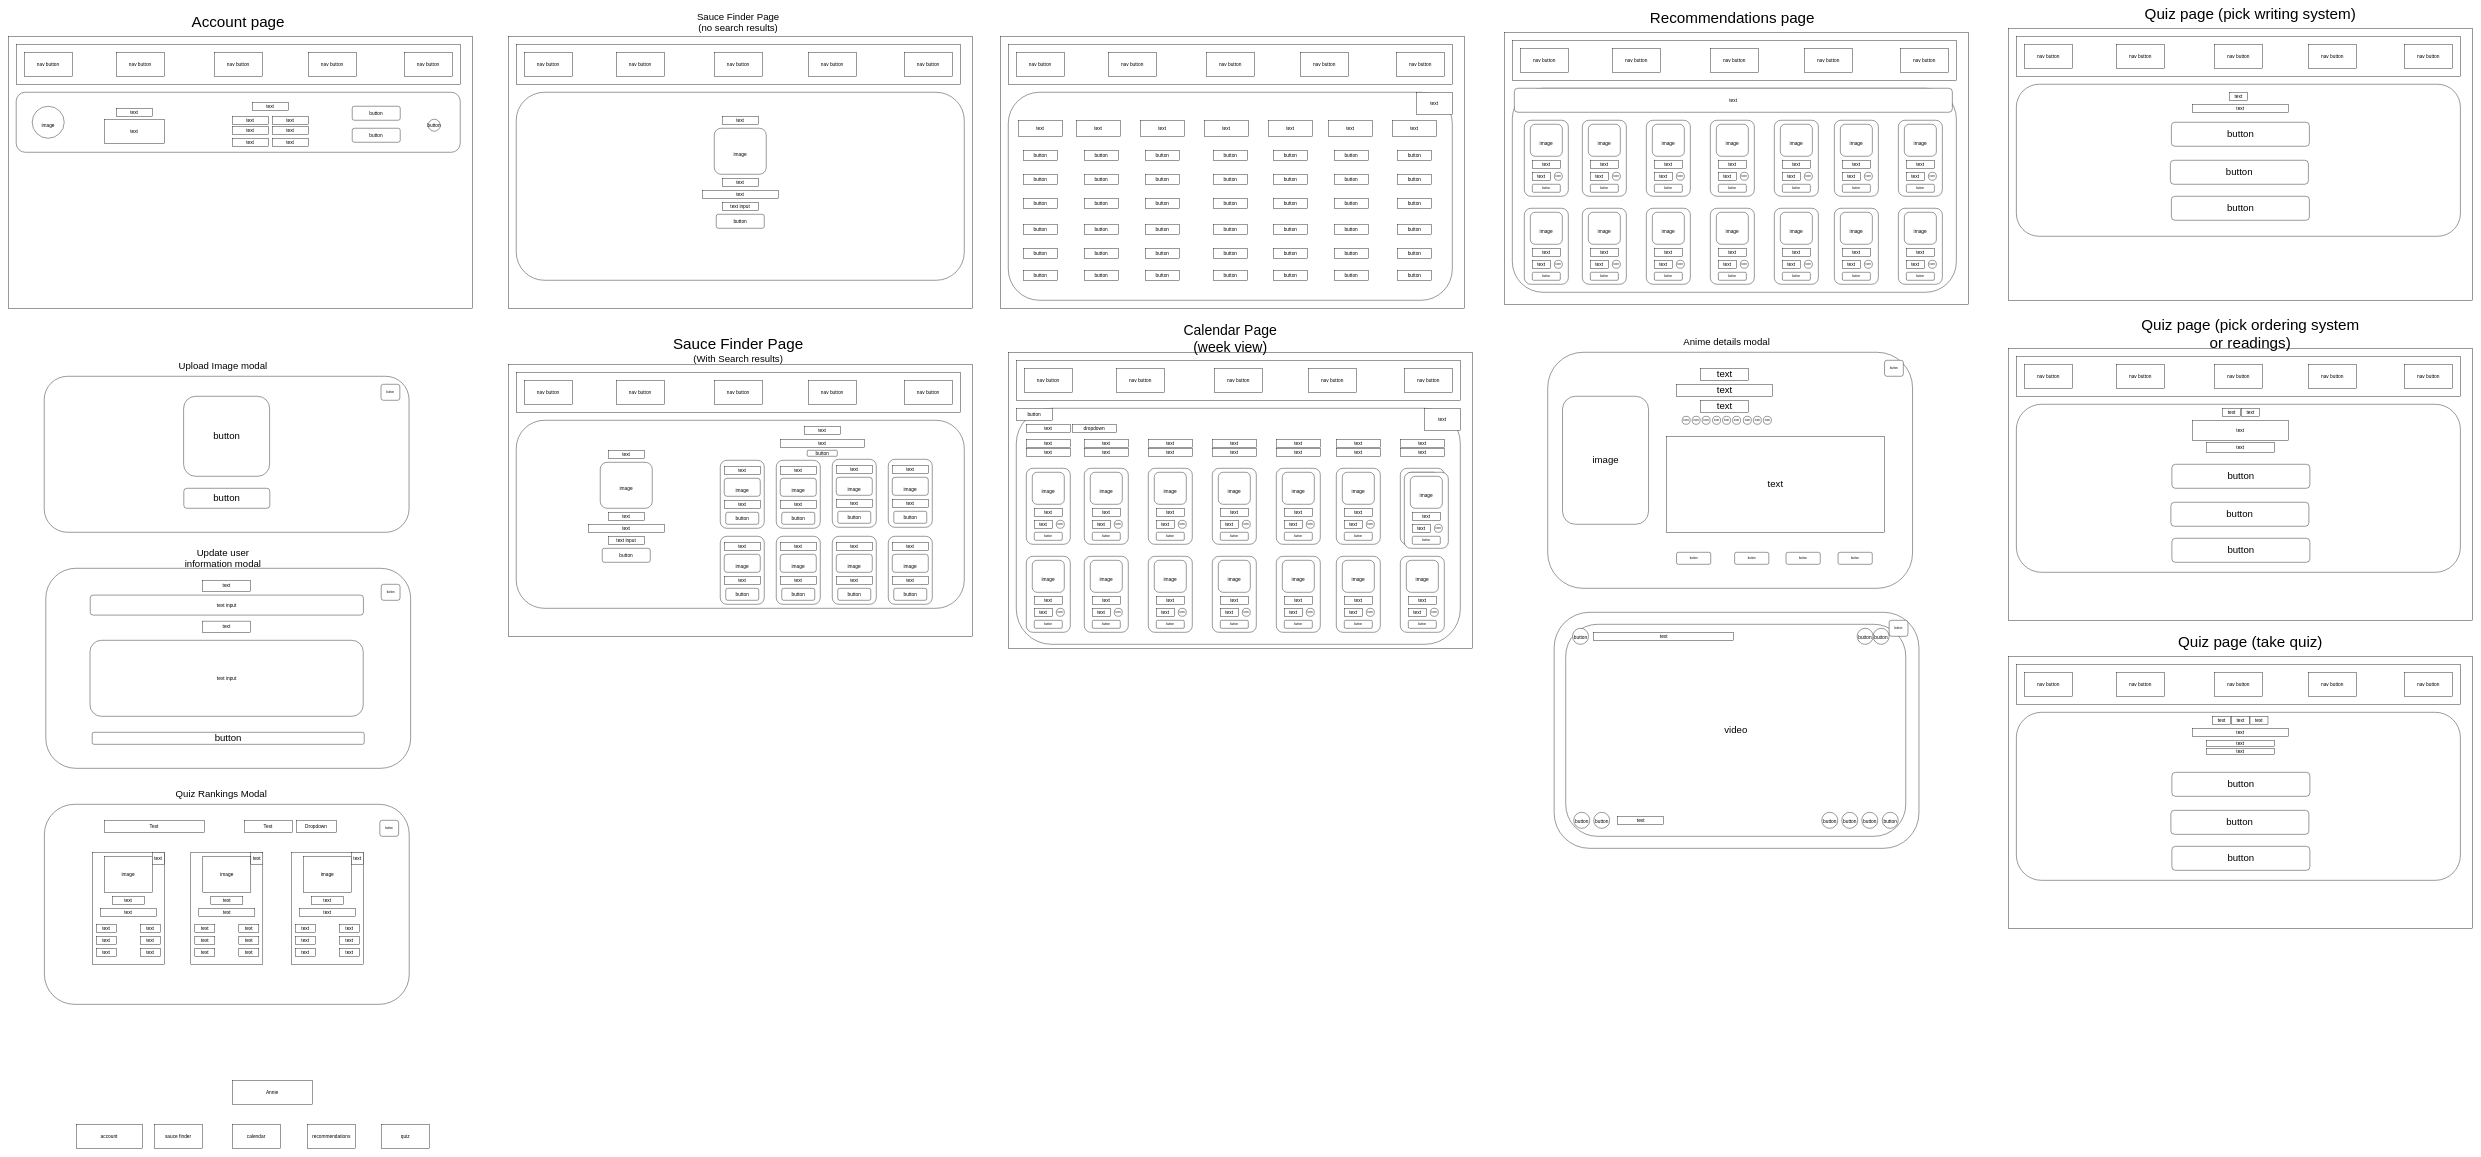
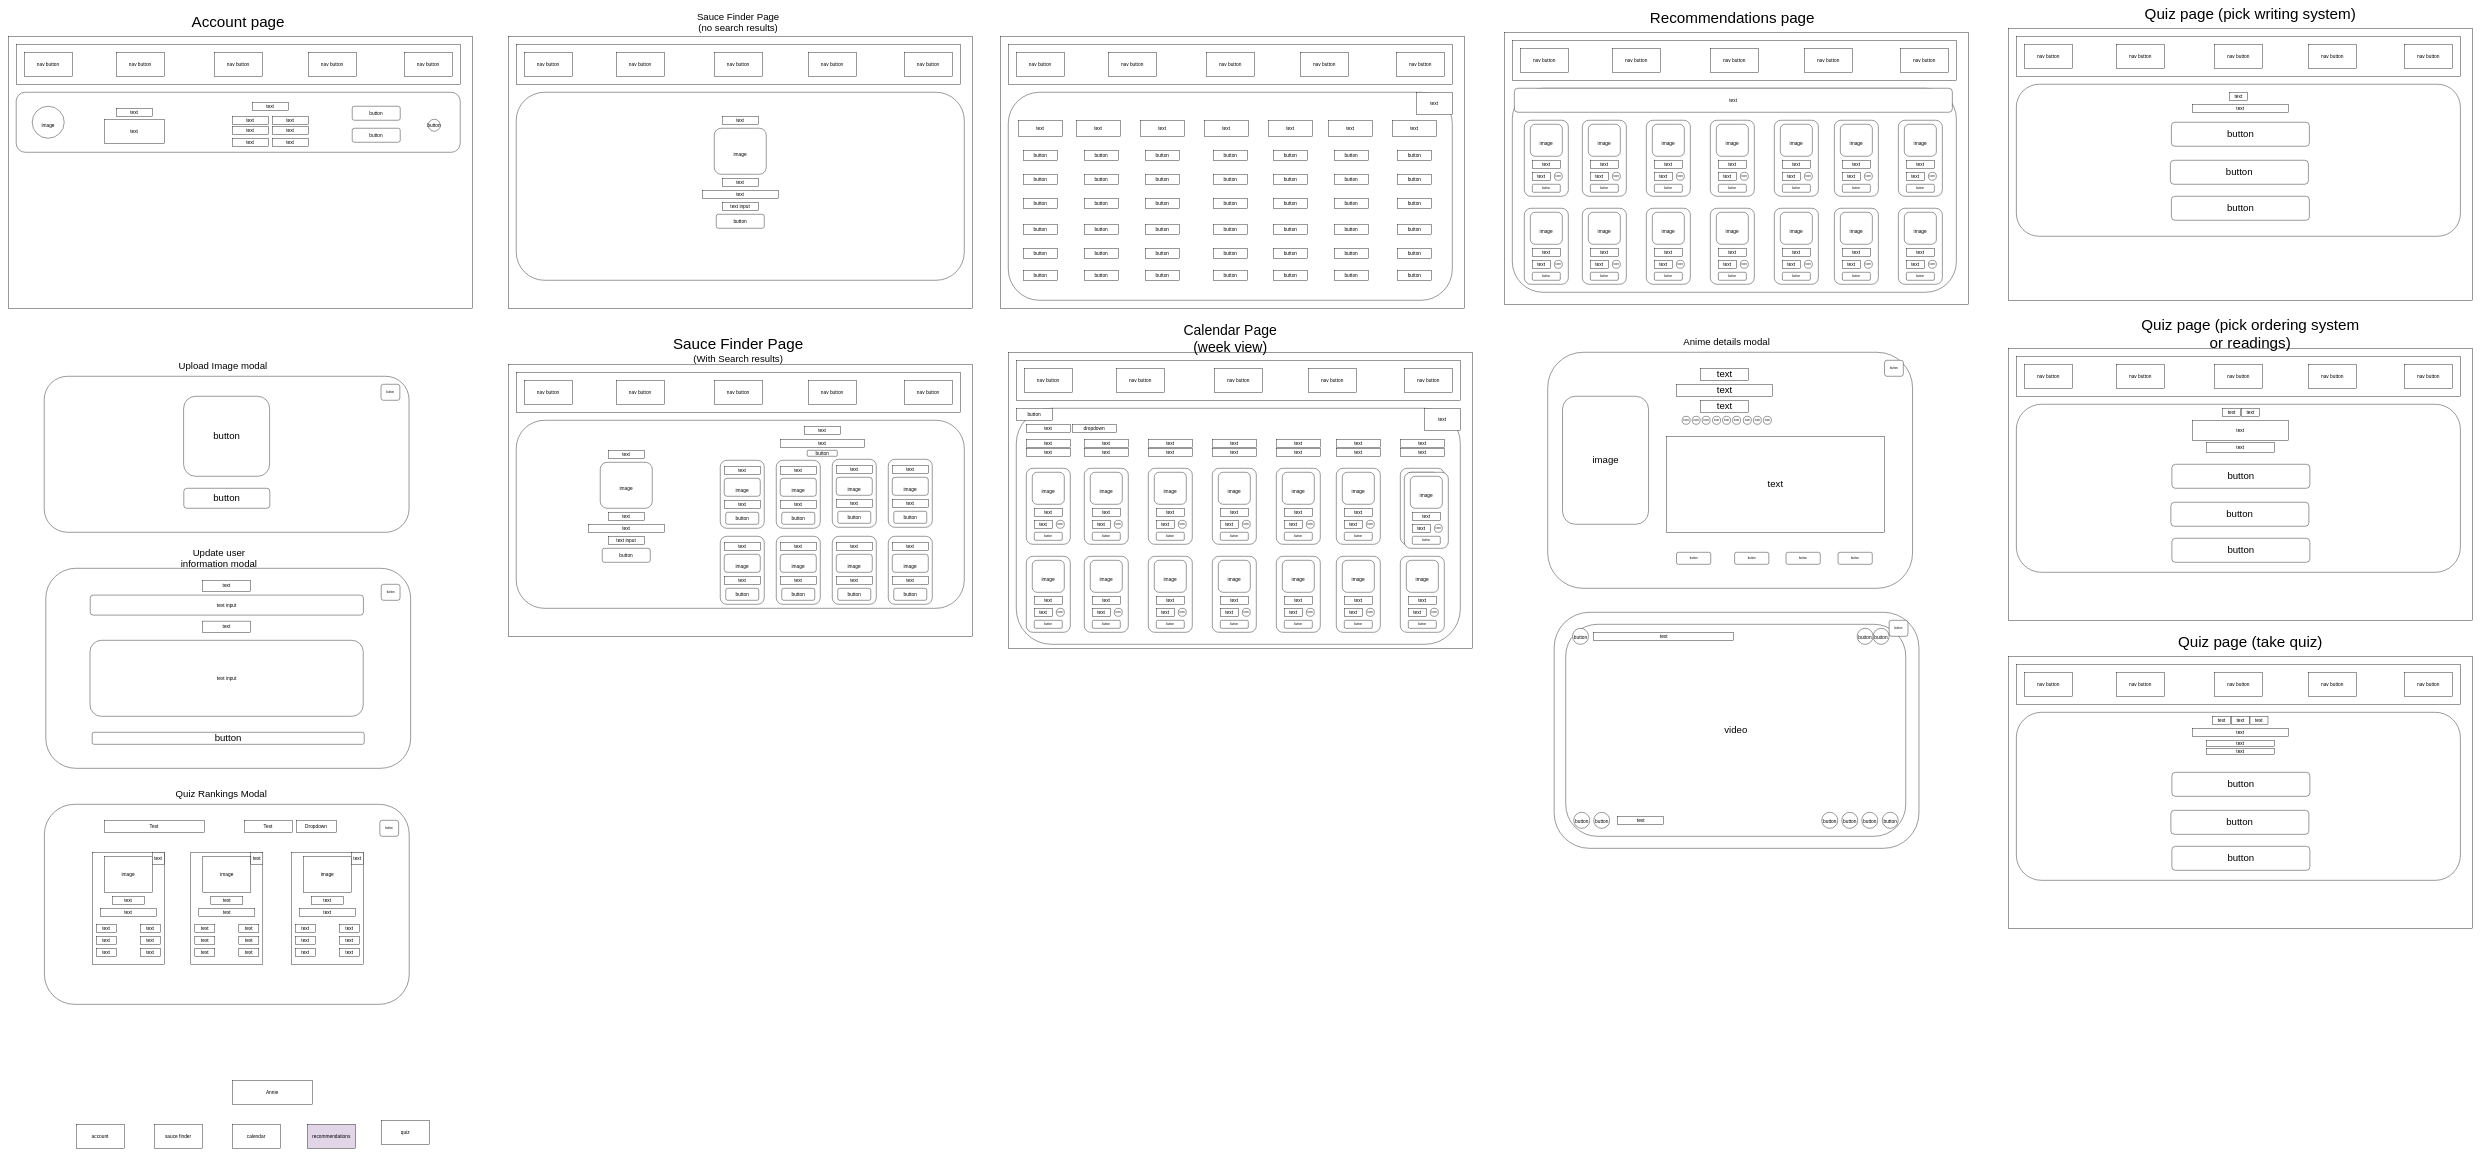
(223, 558) -> (219, 558)
(109, 1136) -> (100, 1136)
(331, 1136) -> (331, 1136)
(405, 1136) -> (405, 1132)
